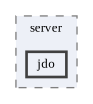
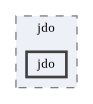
(46, 29) -> (46, 29)
